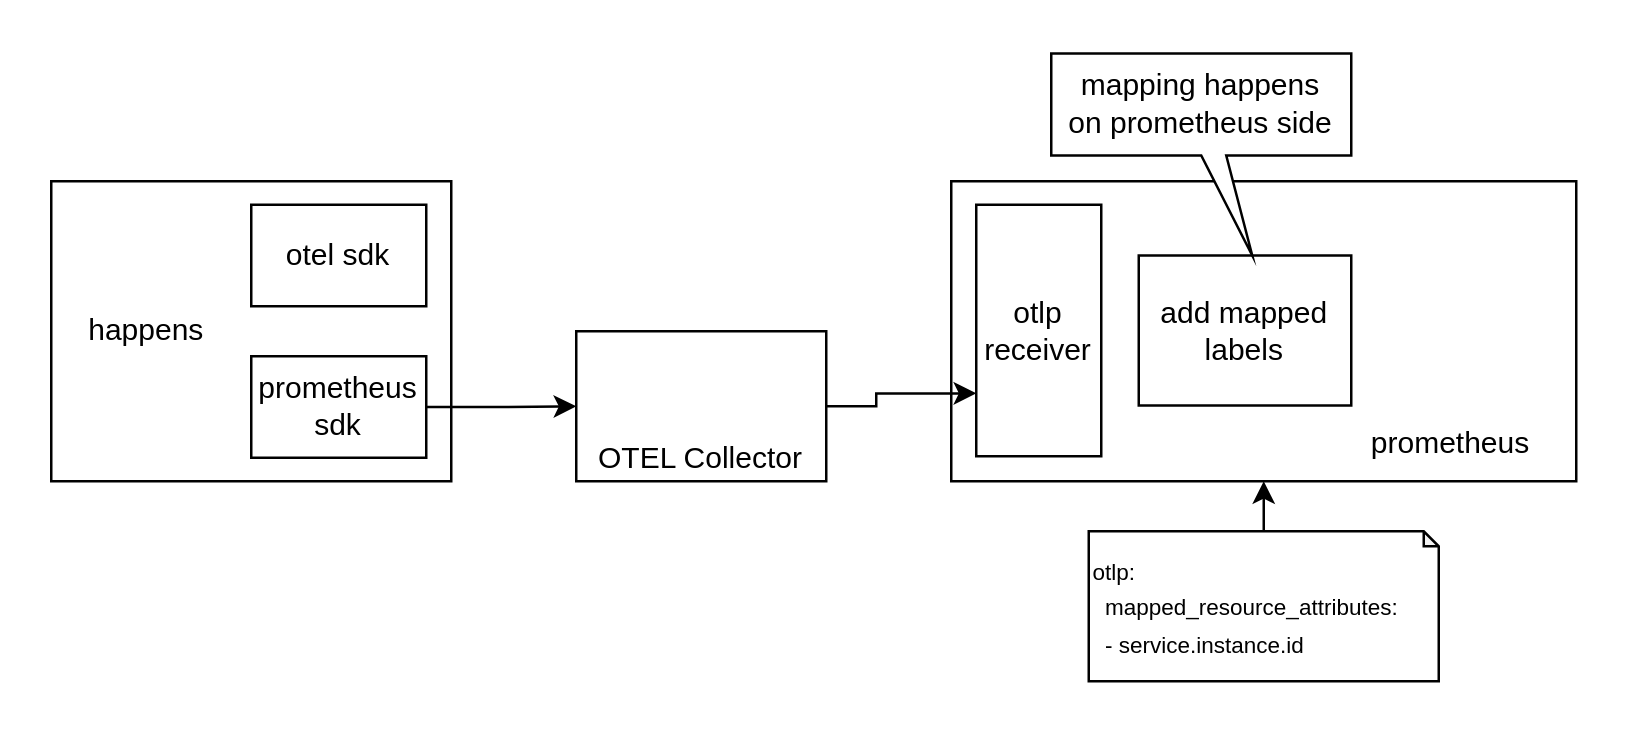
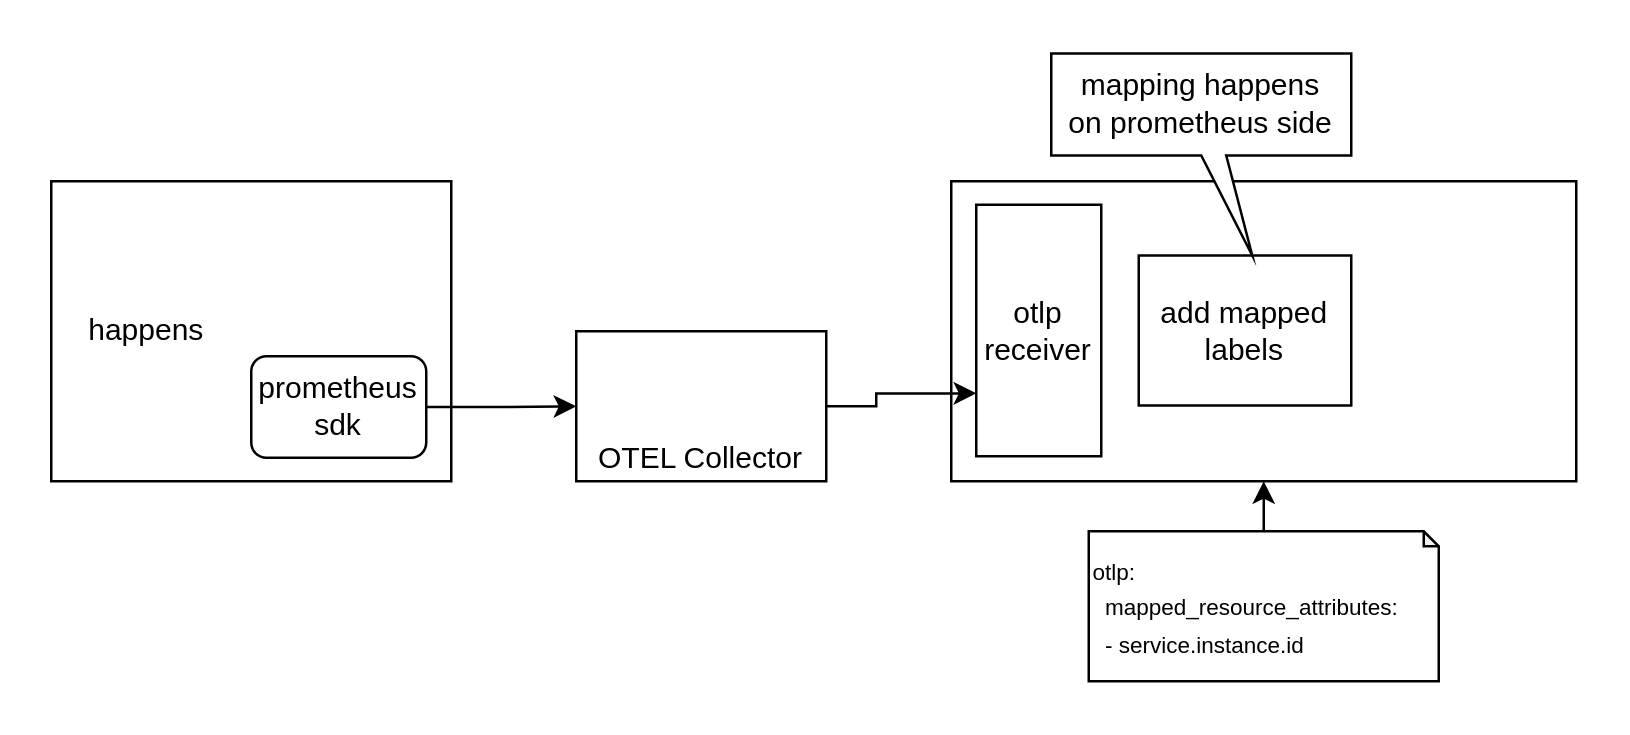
(339, 256) -> none
(339, 407) -> (339, 407)
(1452, 444) -> none
